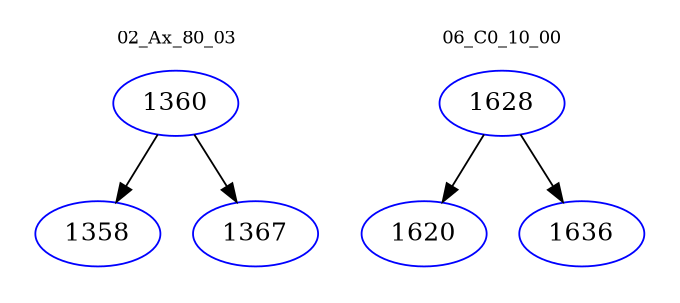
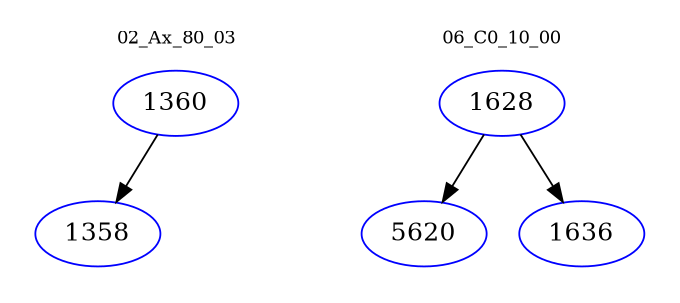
(256, 234) -> none
(424, 234) -> (424, 234)
